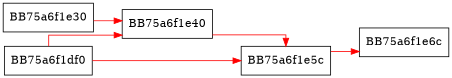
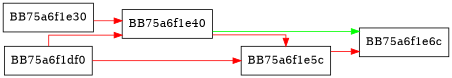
none -> (292, 31)
